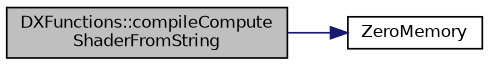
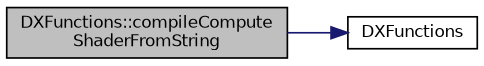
(415, 33) -> (413, 33)
